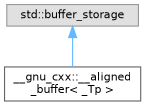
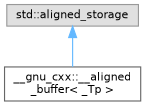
(73, 15) -> (73, 15)
